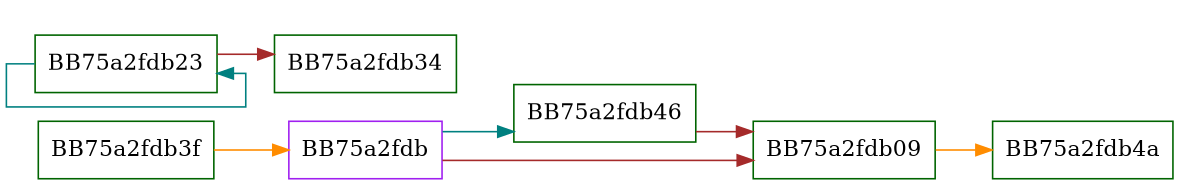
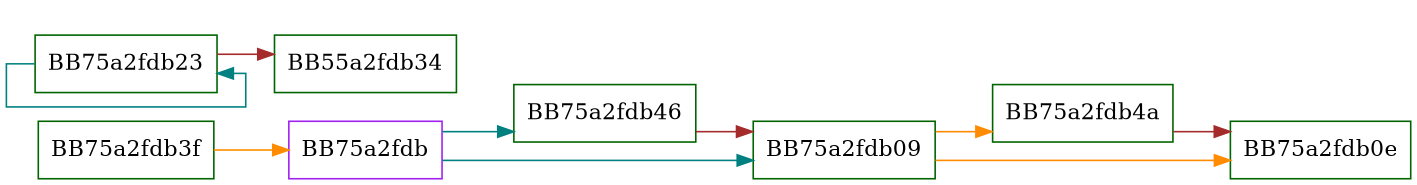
(365, 64) -> (365, 64)
none -> (1321, 150)
(590, 160) -> (590, 160)
